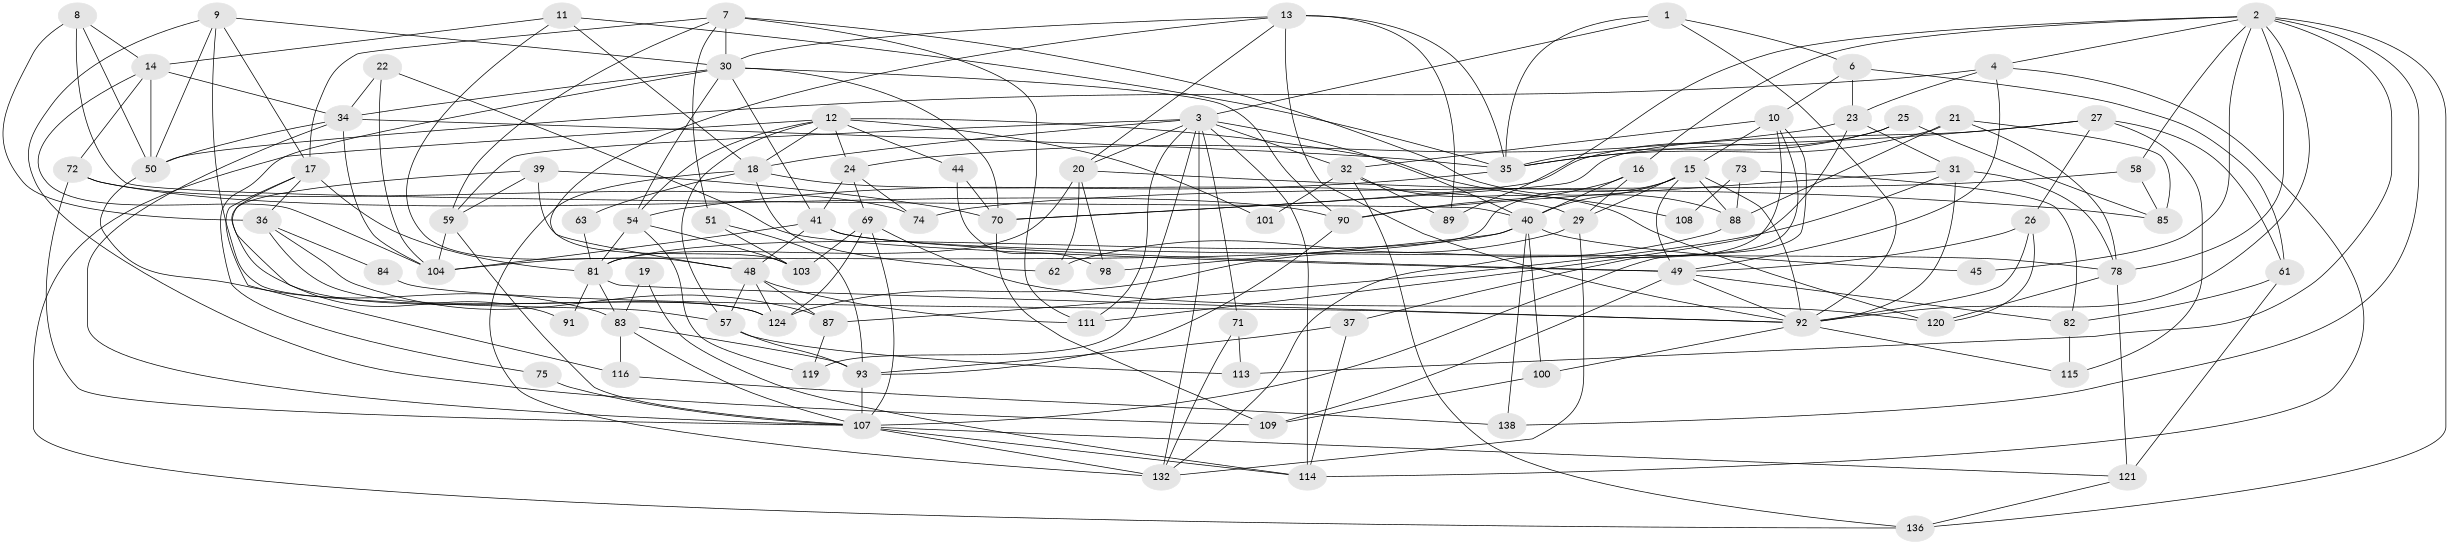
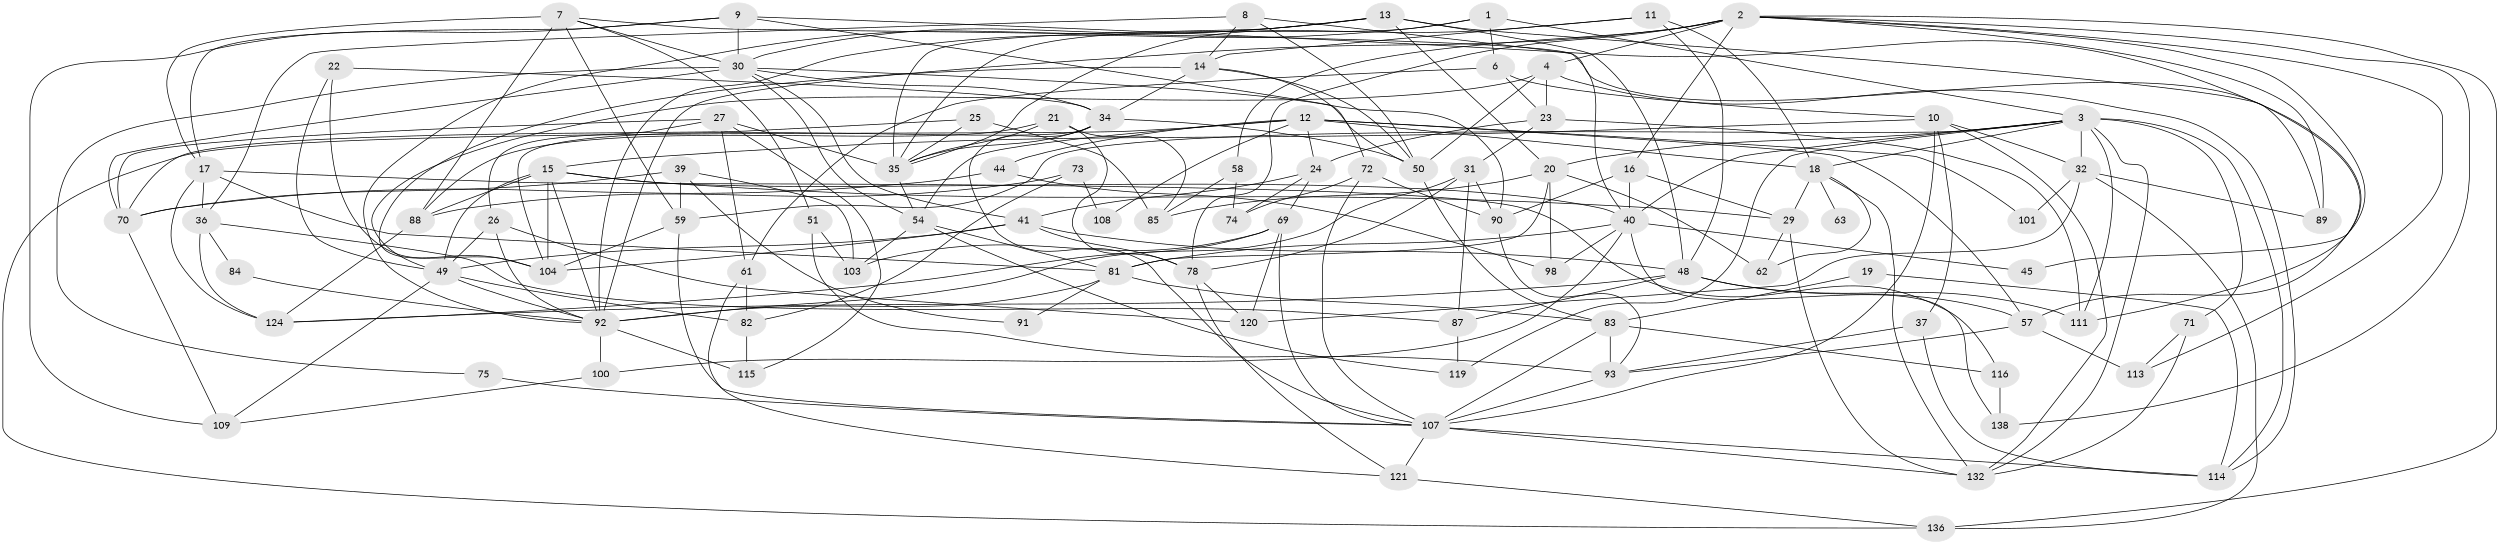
(587, 246) -> none
